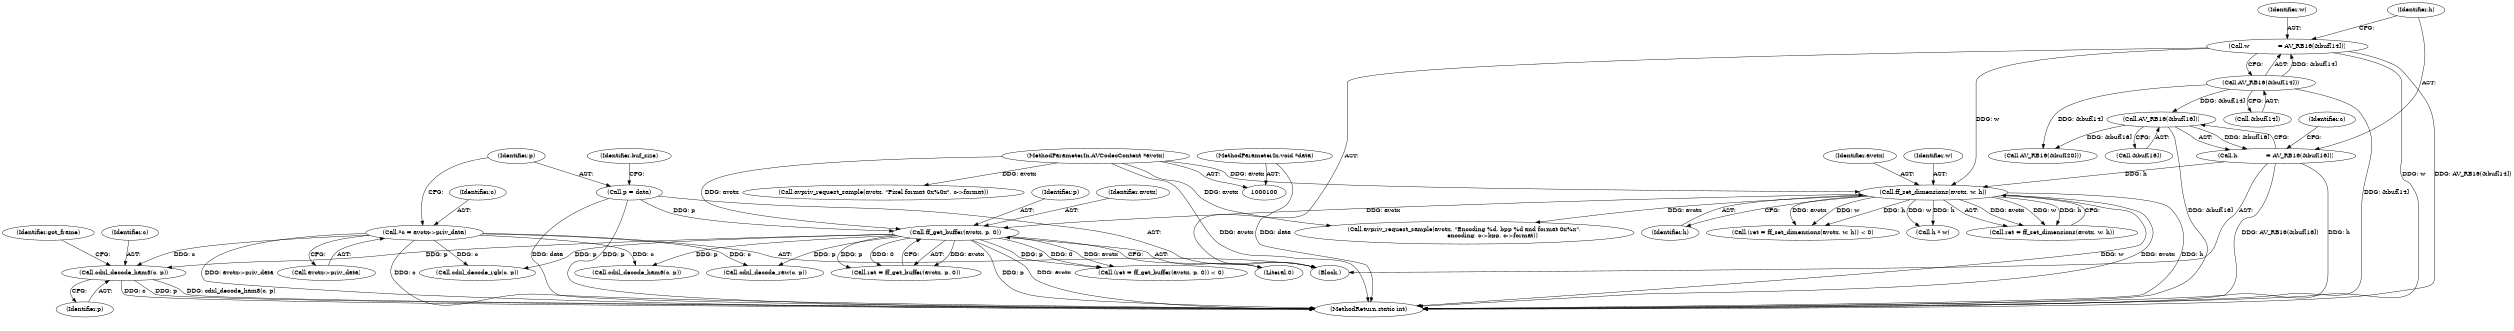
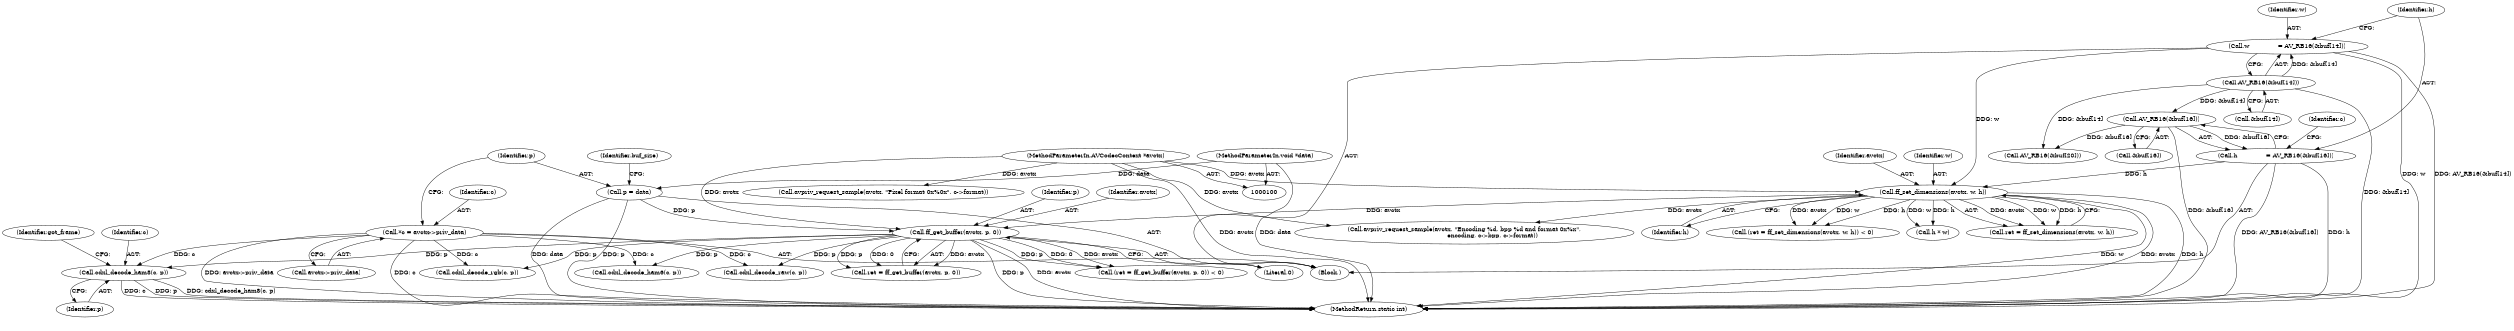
none -> (925, 181)
